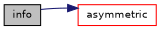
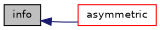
(54, 8) -> (65, 22)
